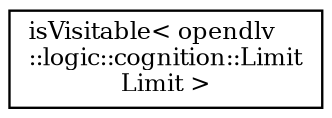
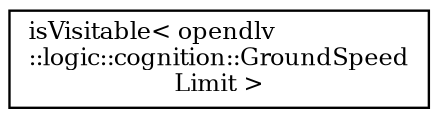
(166, 59) -> (219, 59)
